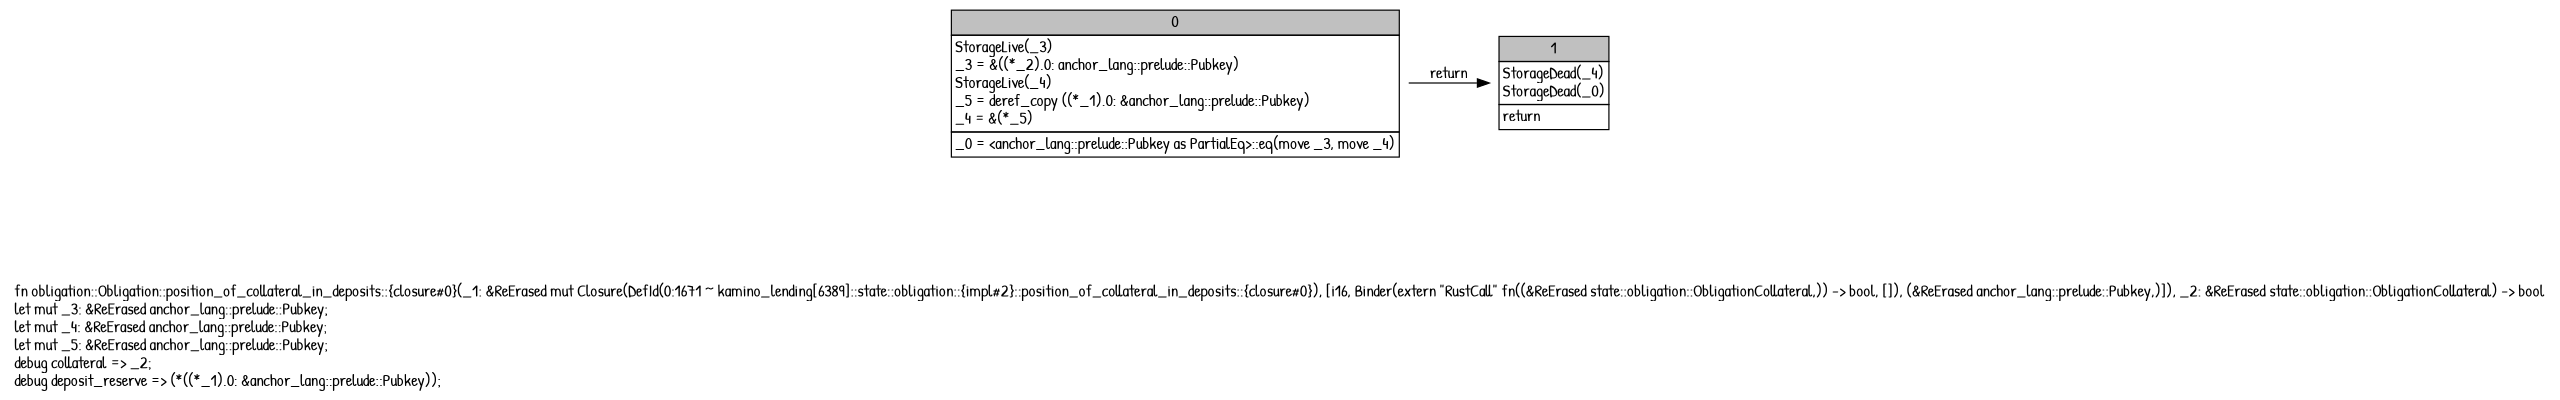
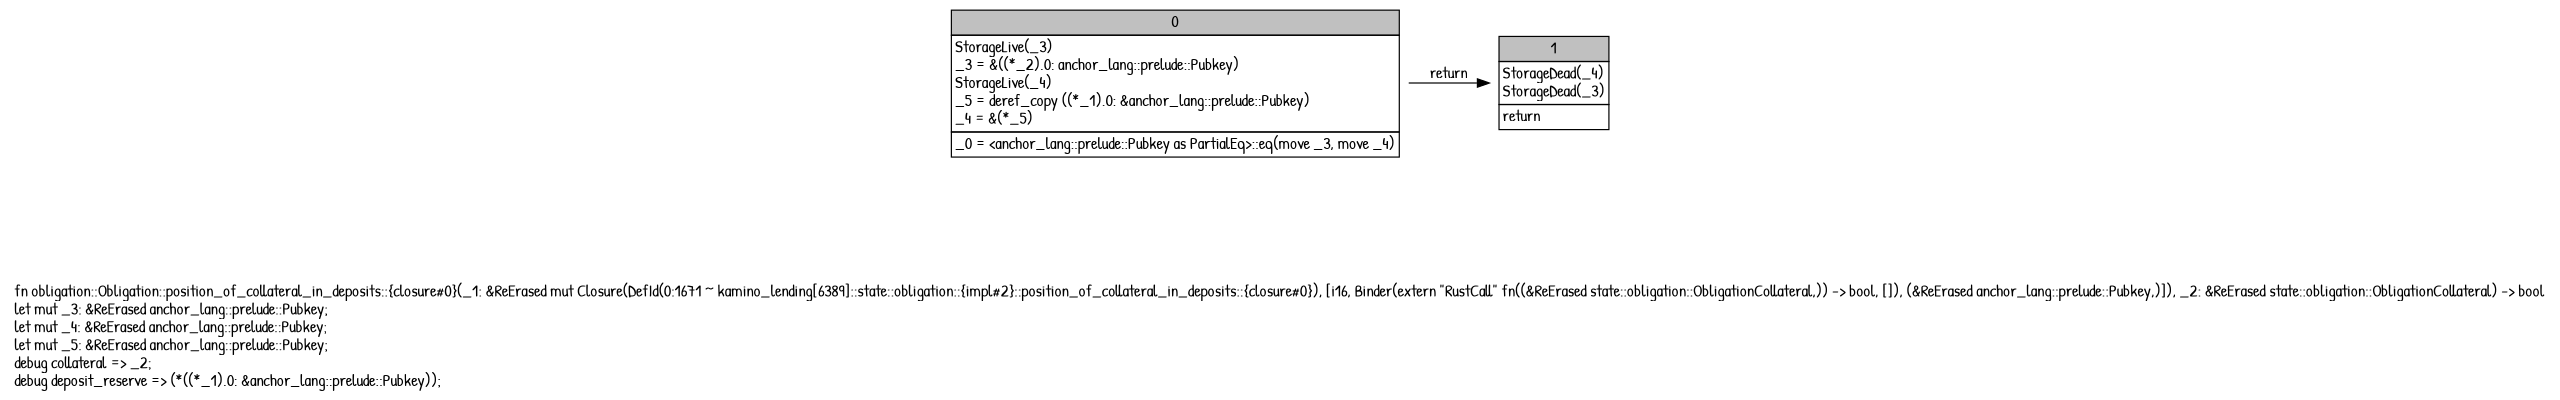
(1554, 91) -> (1554, 91)
